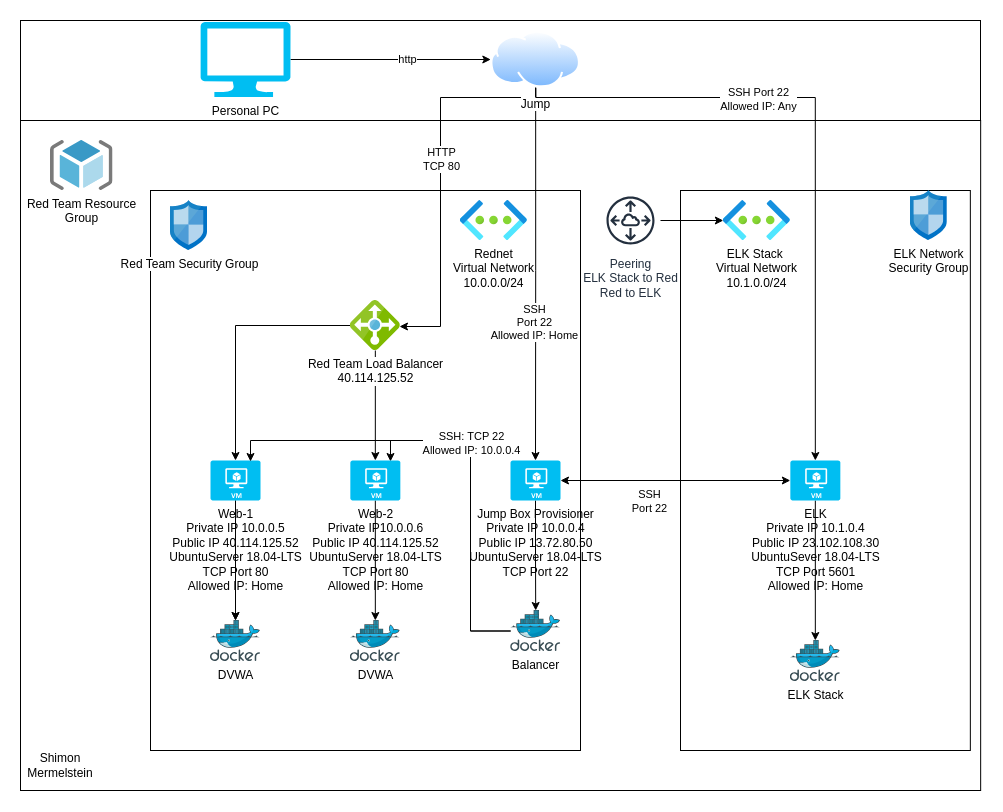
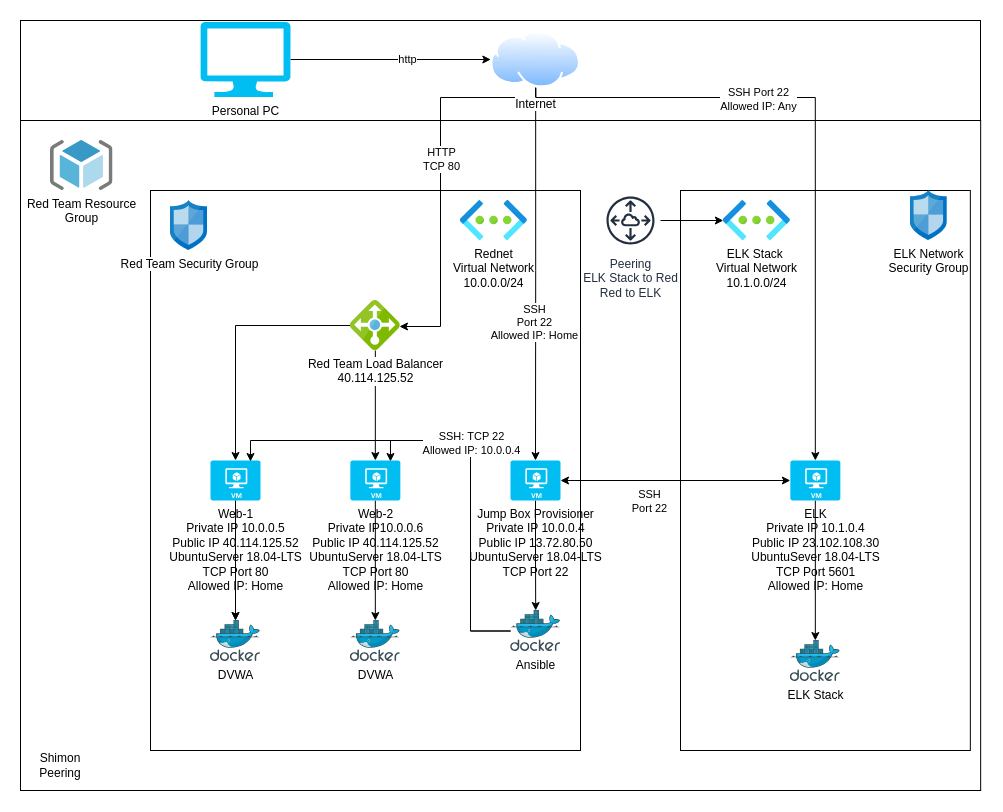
(536, 105) -> (536, 105)
(536, 666) -> (536, 666)
(61, 766) -> (61, 766)
